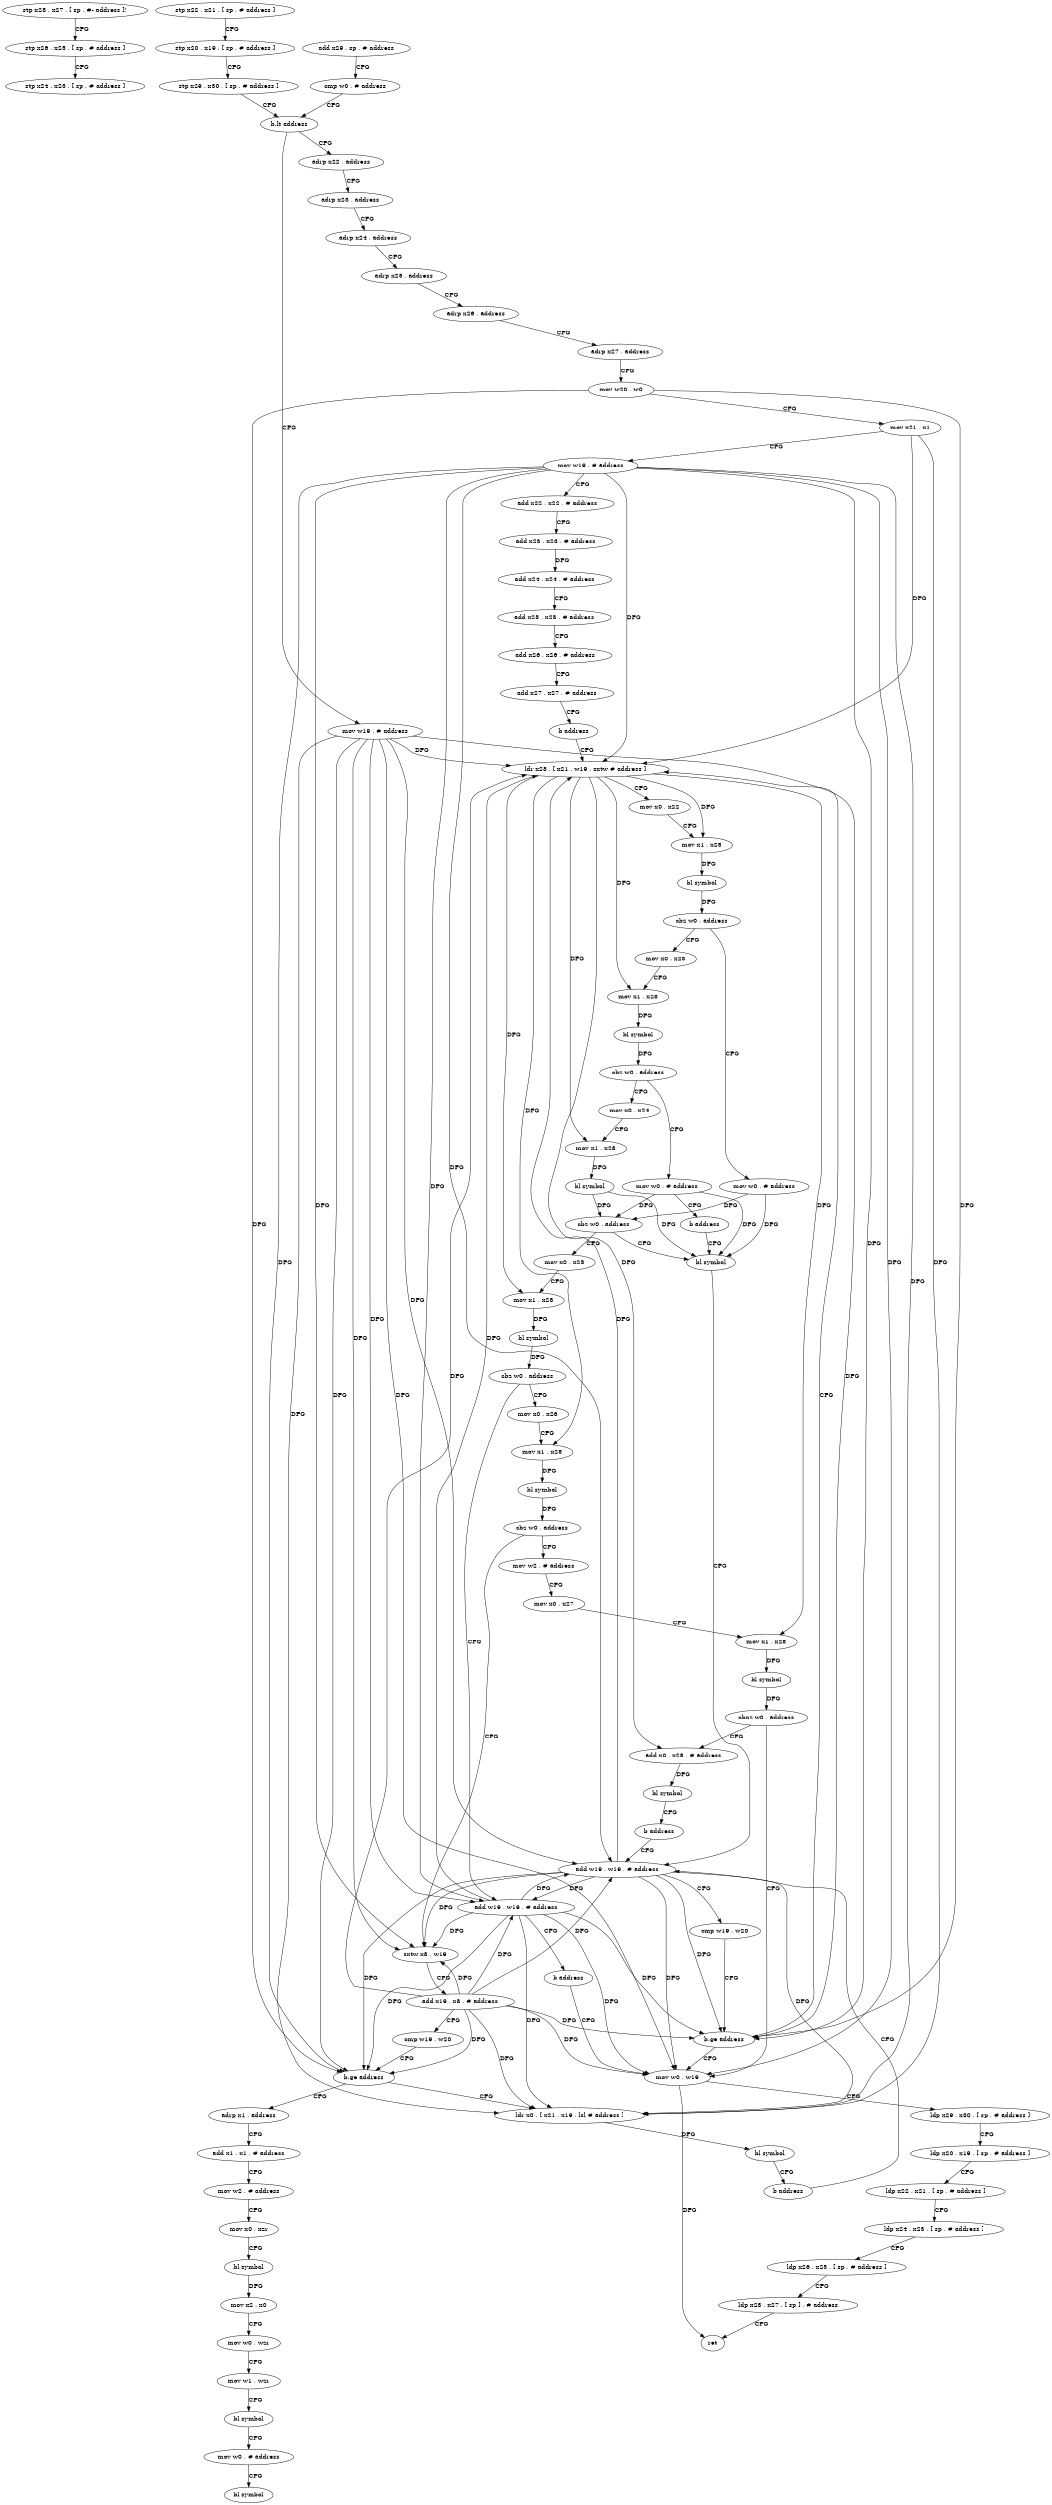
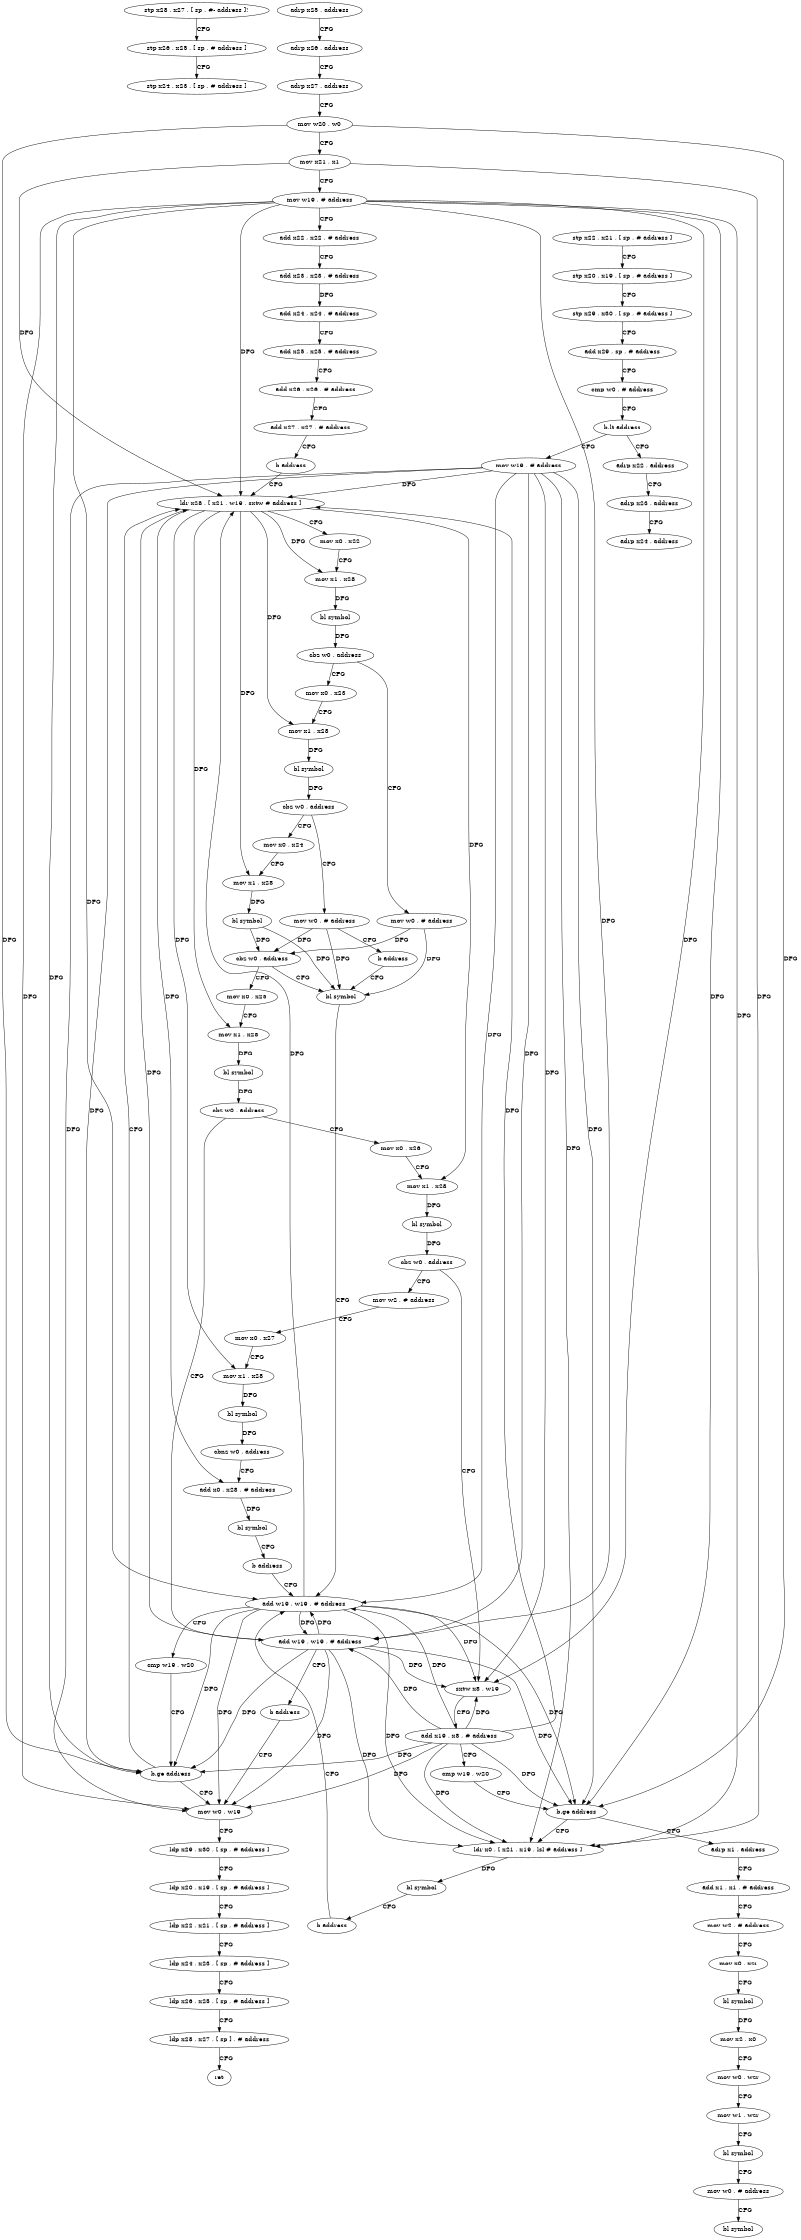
(258, 104) -> (622, 331)
(385, 255) -> none
(767, 1918) -> none
(683, 2213) -> none
